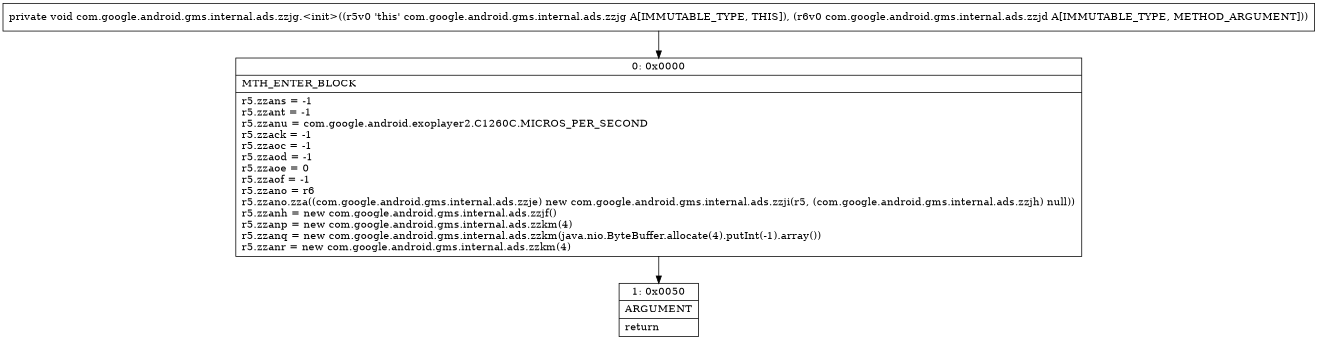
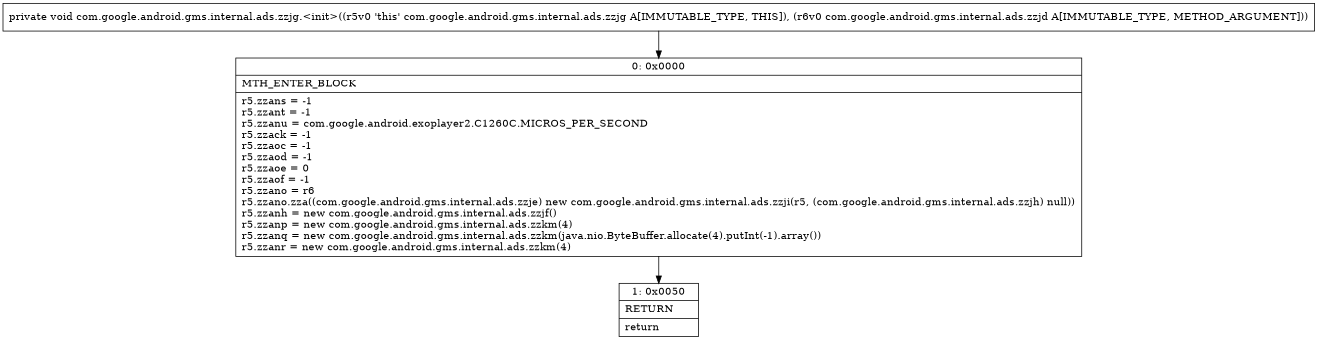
(659, 309) -> (649, 309)
